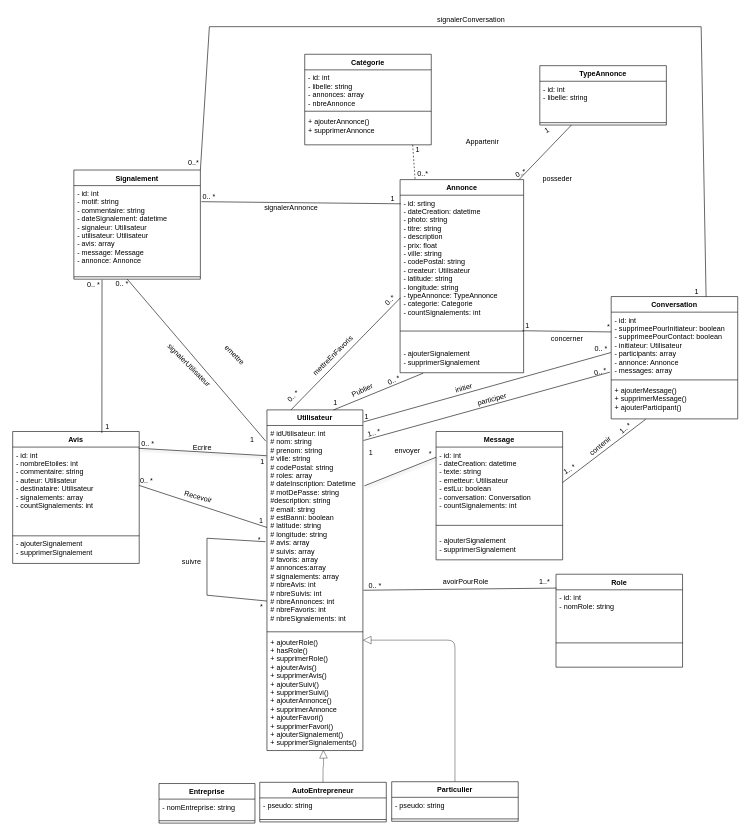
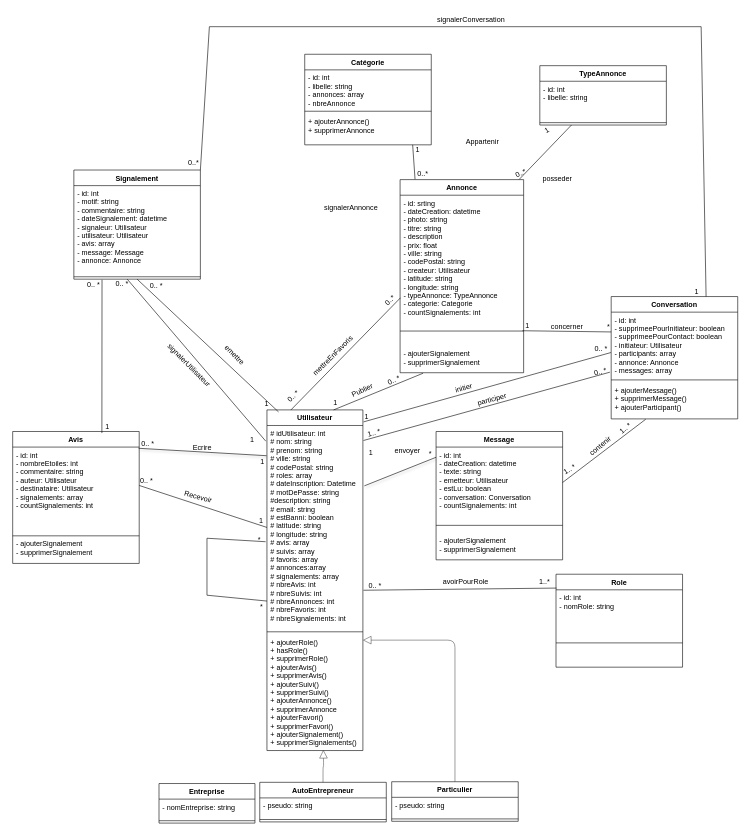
(414, 162) -> (414, 162)
(278, 203) -> none
(290, 208) -> (350, 208)
(566, 339) -> (566, 327)
none -> (206, 344)
(191, 563) -> none
